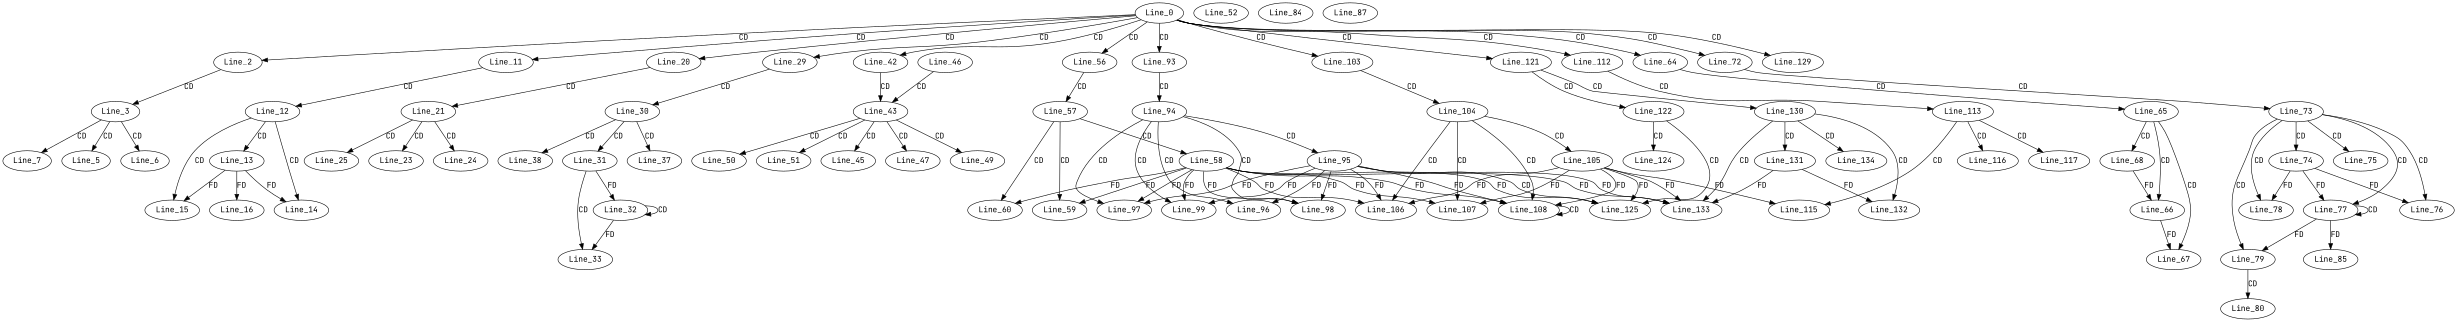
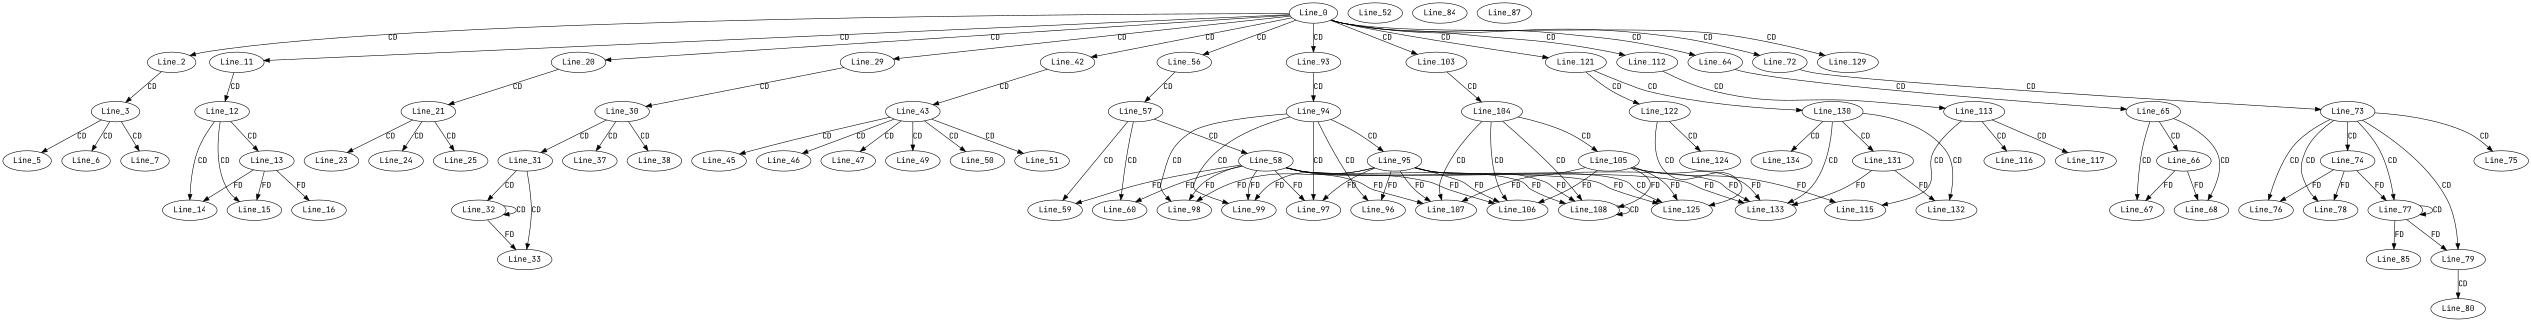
(915, 85) -> (851, 135)
(2141, 183) -> (2192, 183)
(612, 186) -> (510, 186)
none -> (1411, 186)
